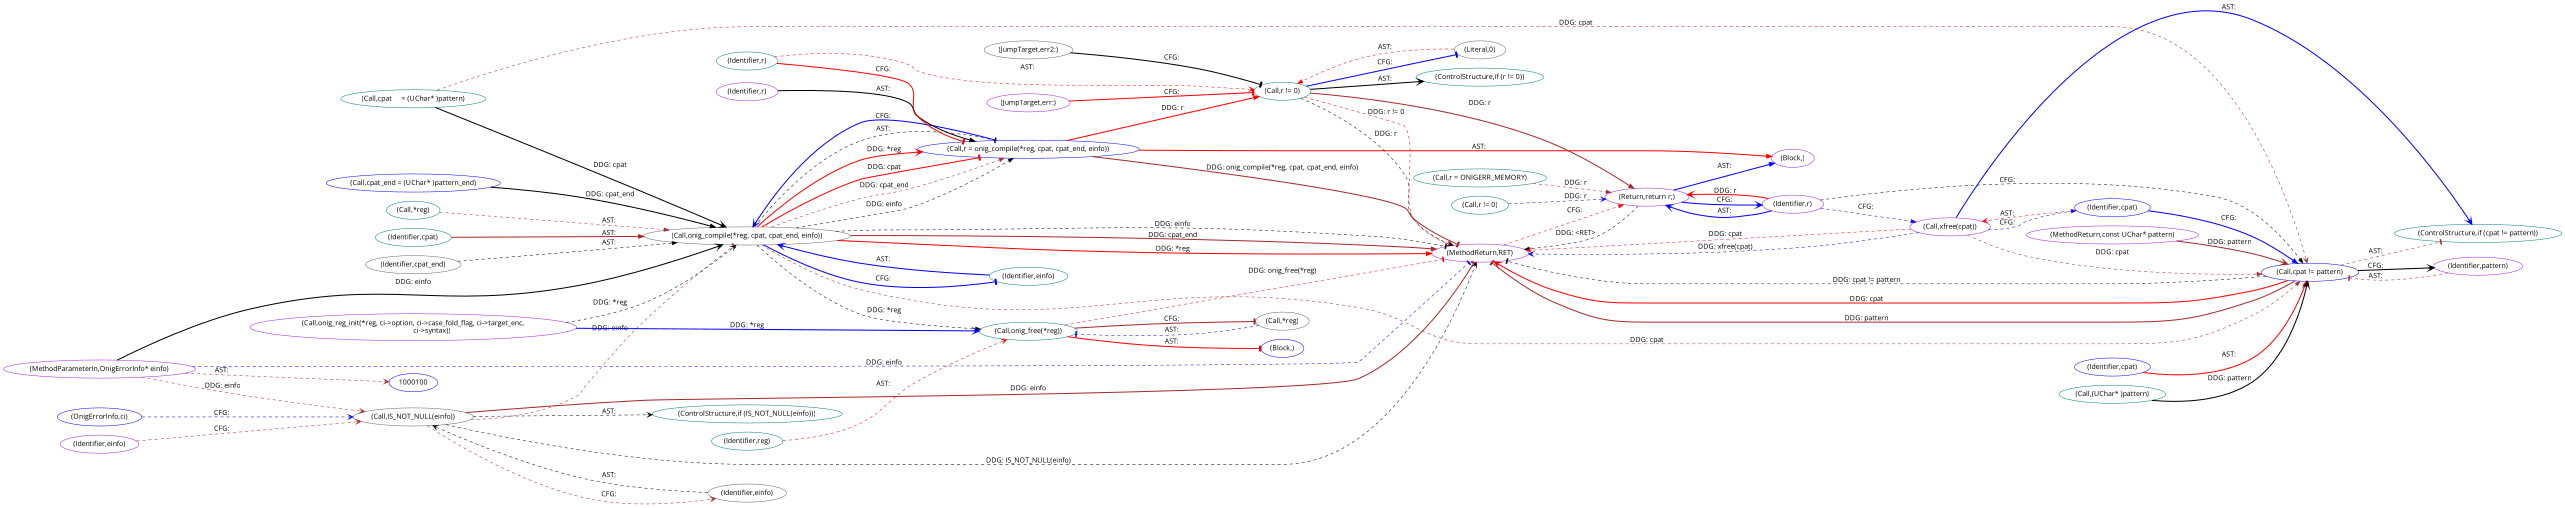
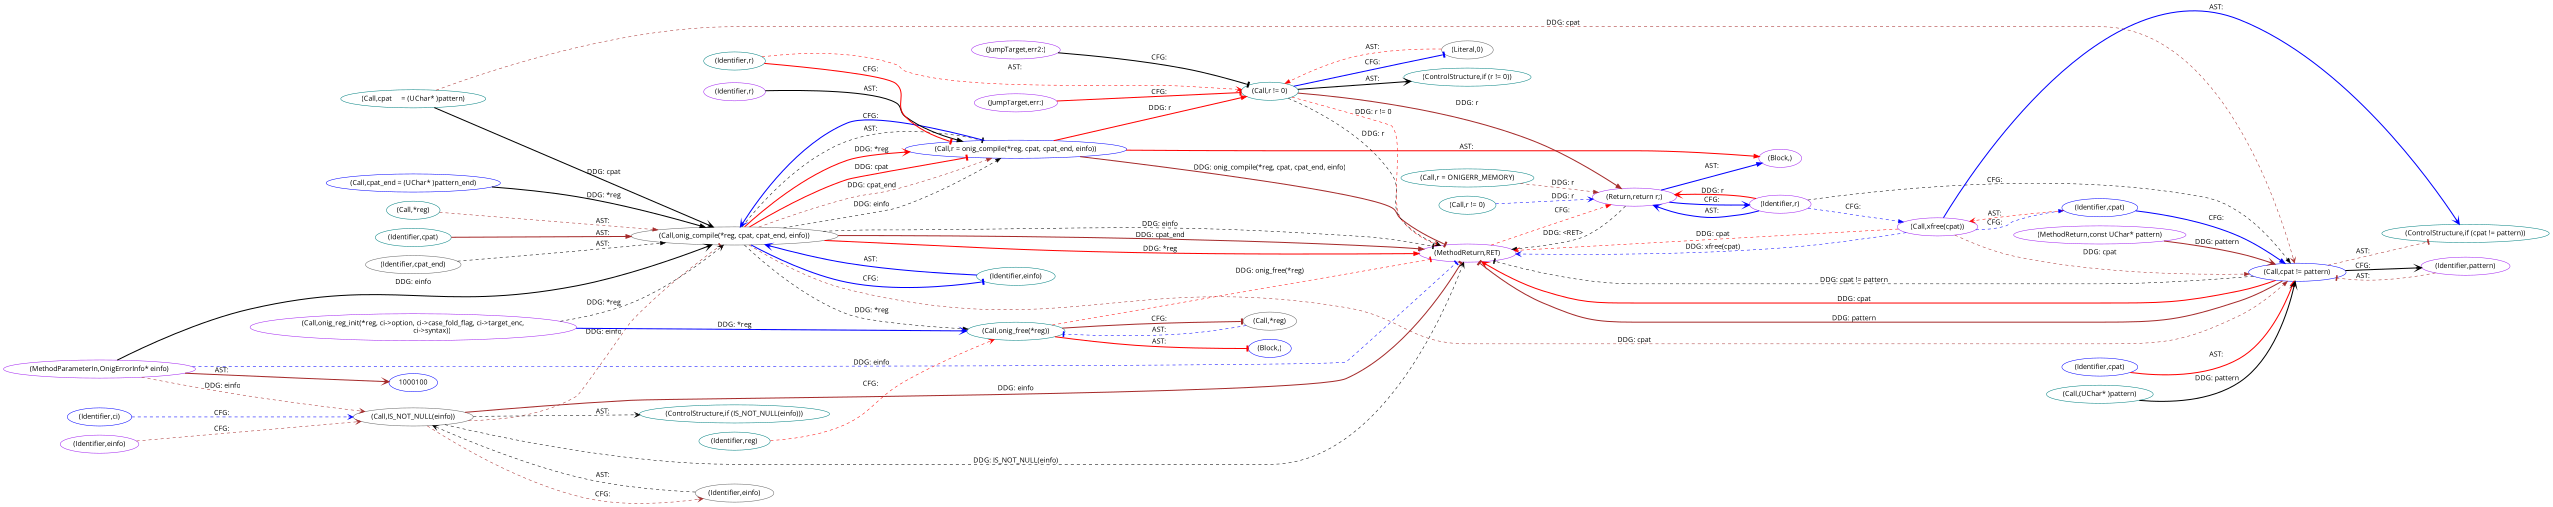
(1028, 50) -> (1016, 50)
(610, 194) -> (604, 195)
(284, 378) -> (284, 378)
(884, 384) -> (872, 384)
(100, 417) -> (100, 417)
